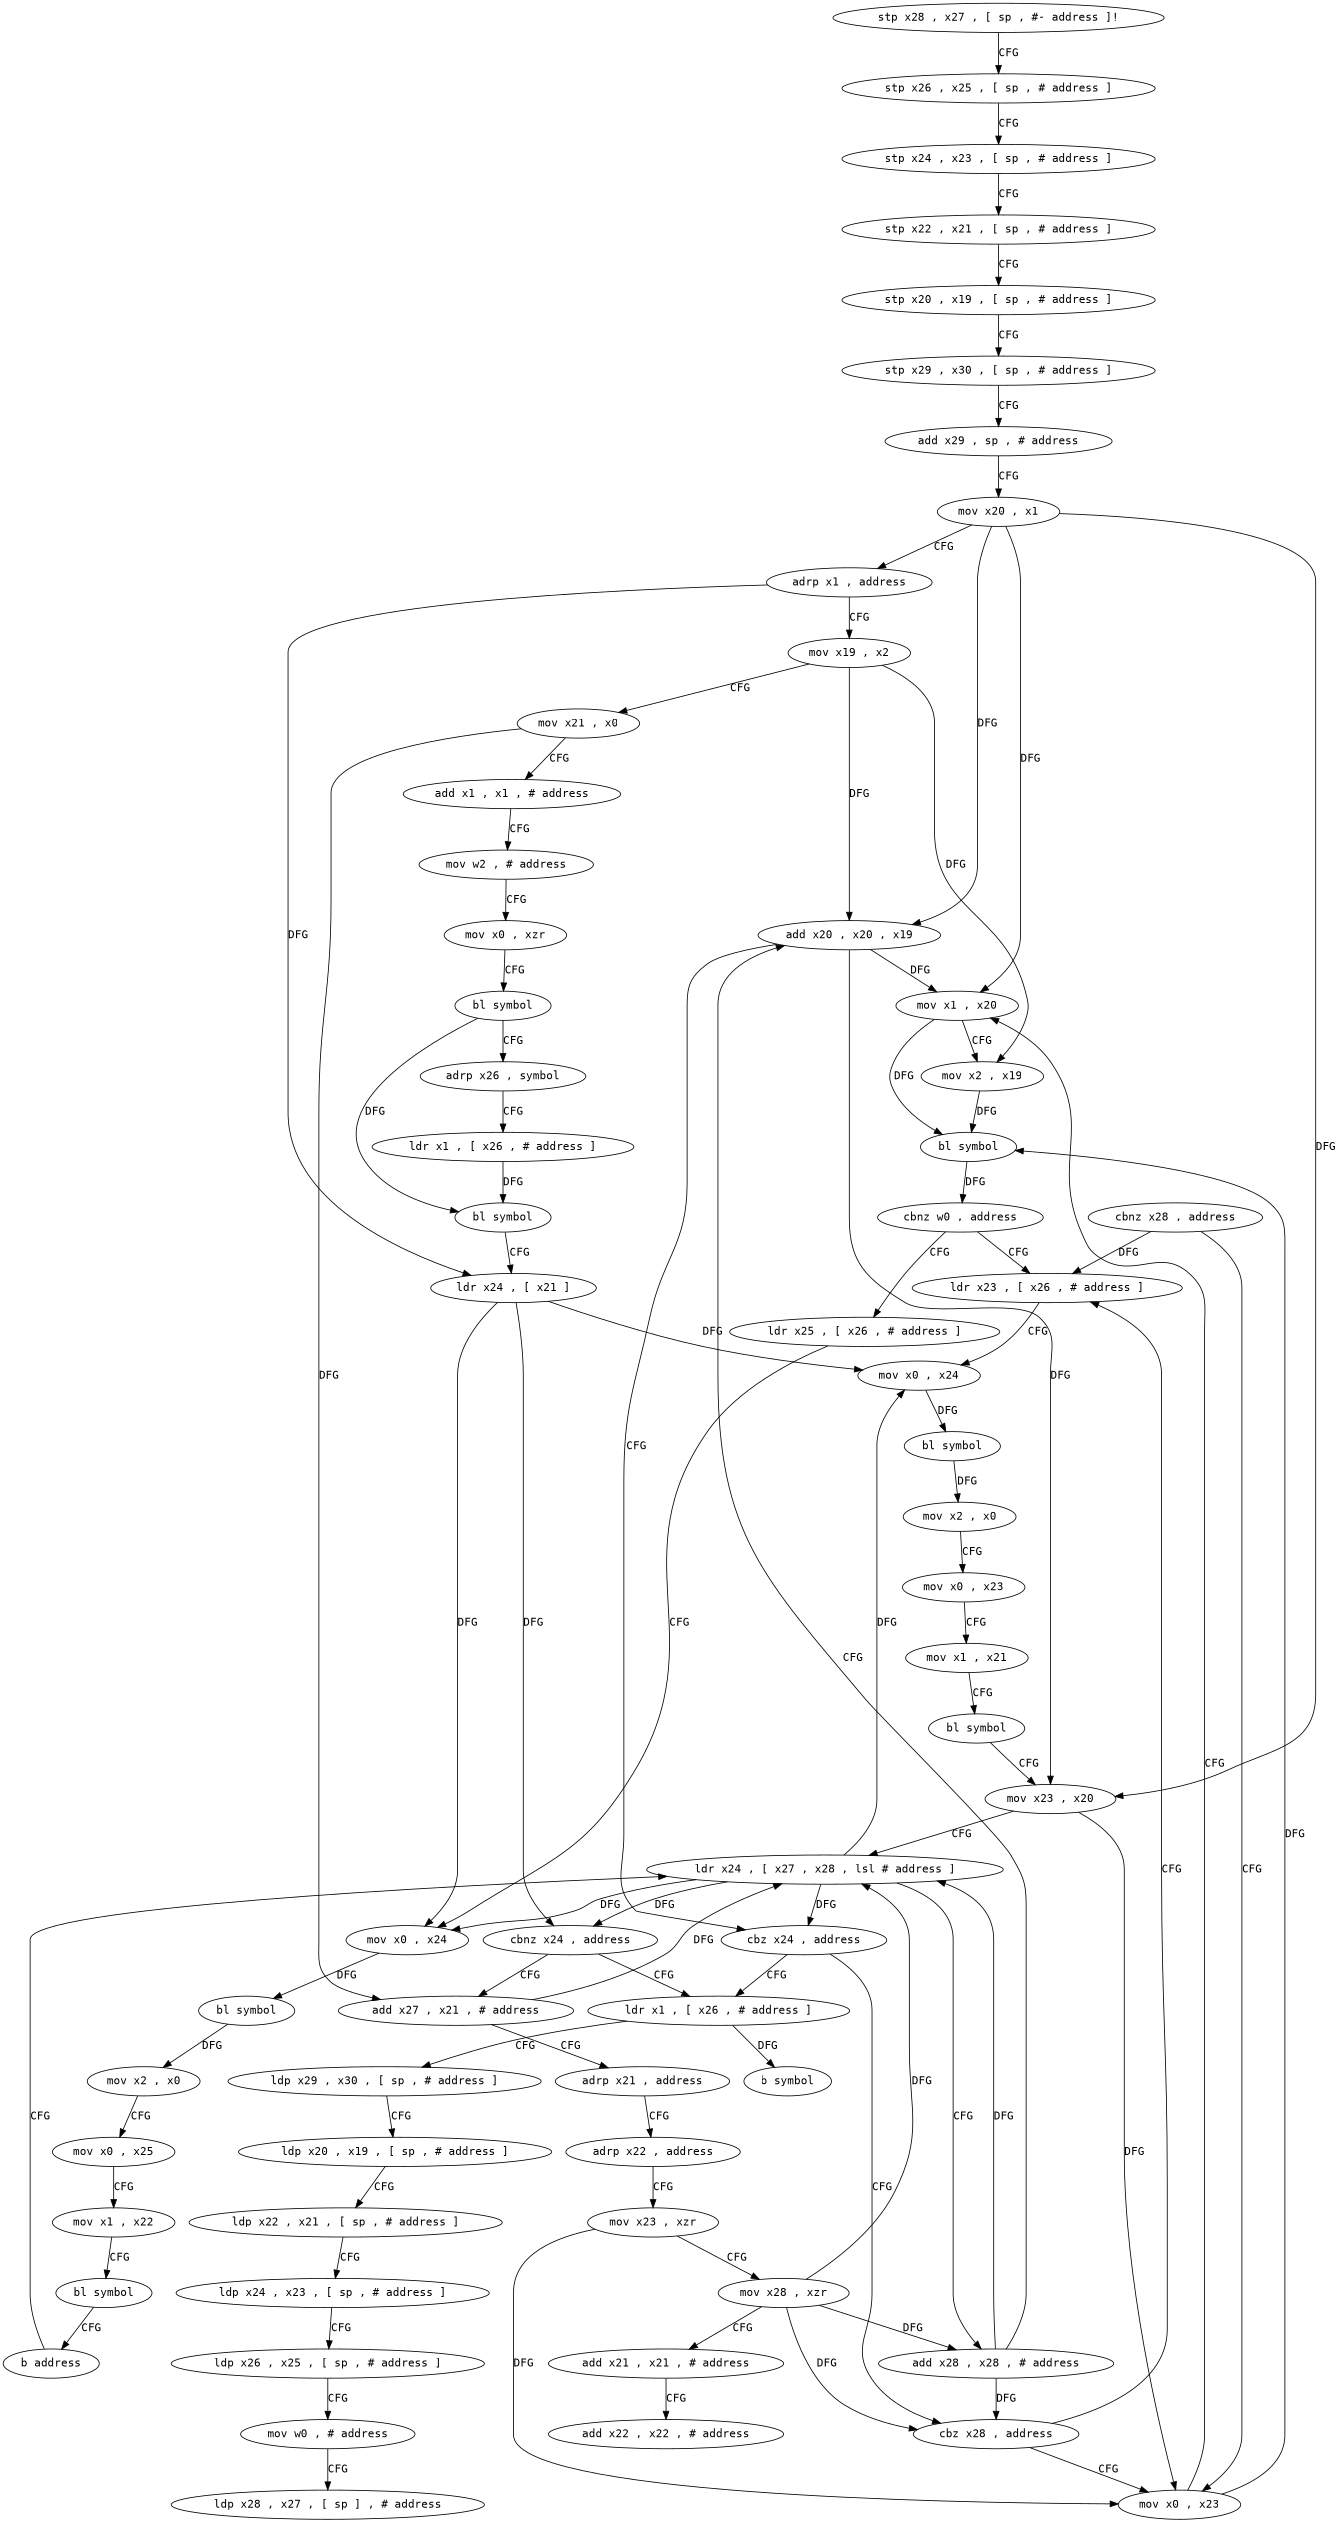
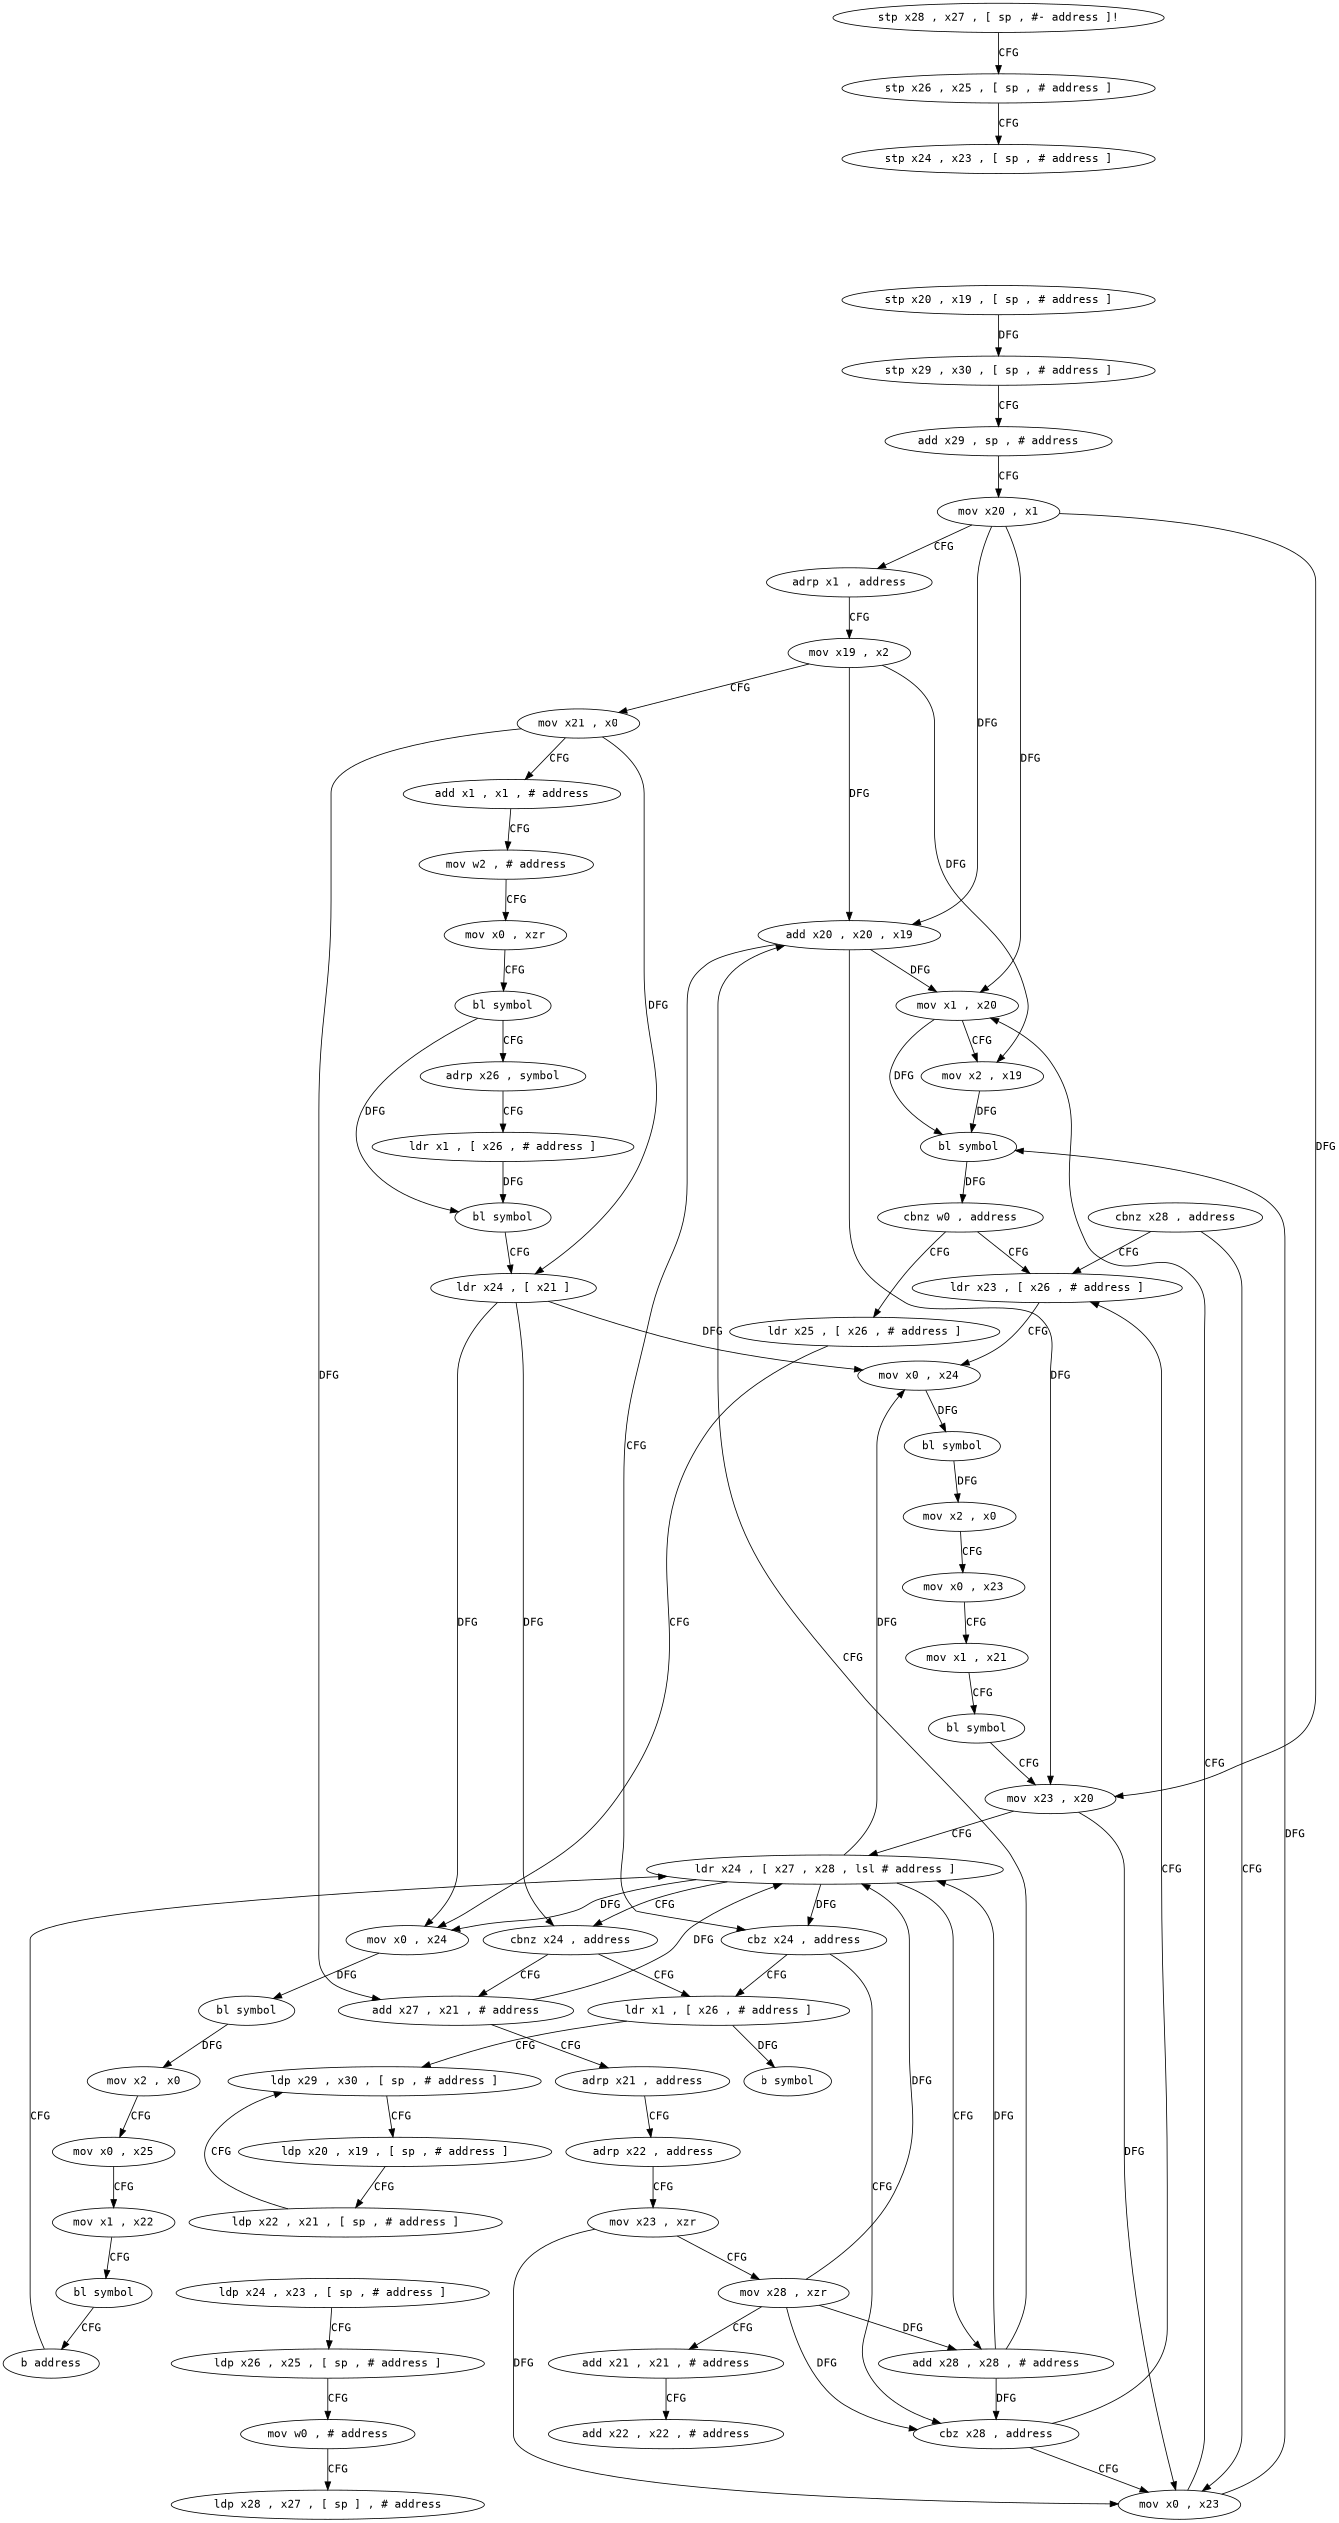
(999, 230) -> none
(1009, 335) -> (1009, 335)
(288, 763) -> (647, 1016)
(1129, 1253) -> (1129, 1253)
(665, 1905) -> (665, 1905)
(340, 2254) -> (206, 2159)
